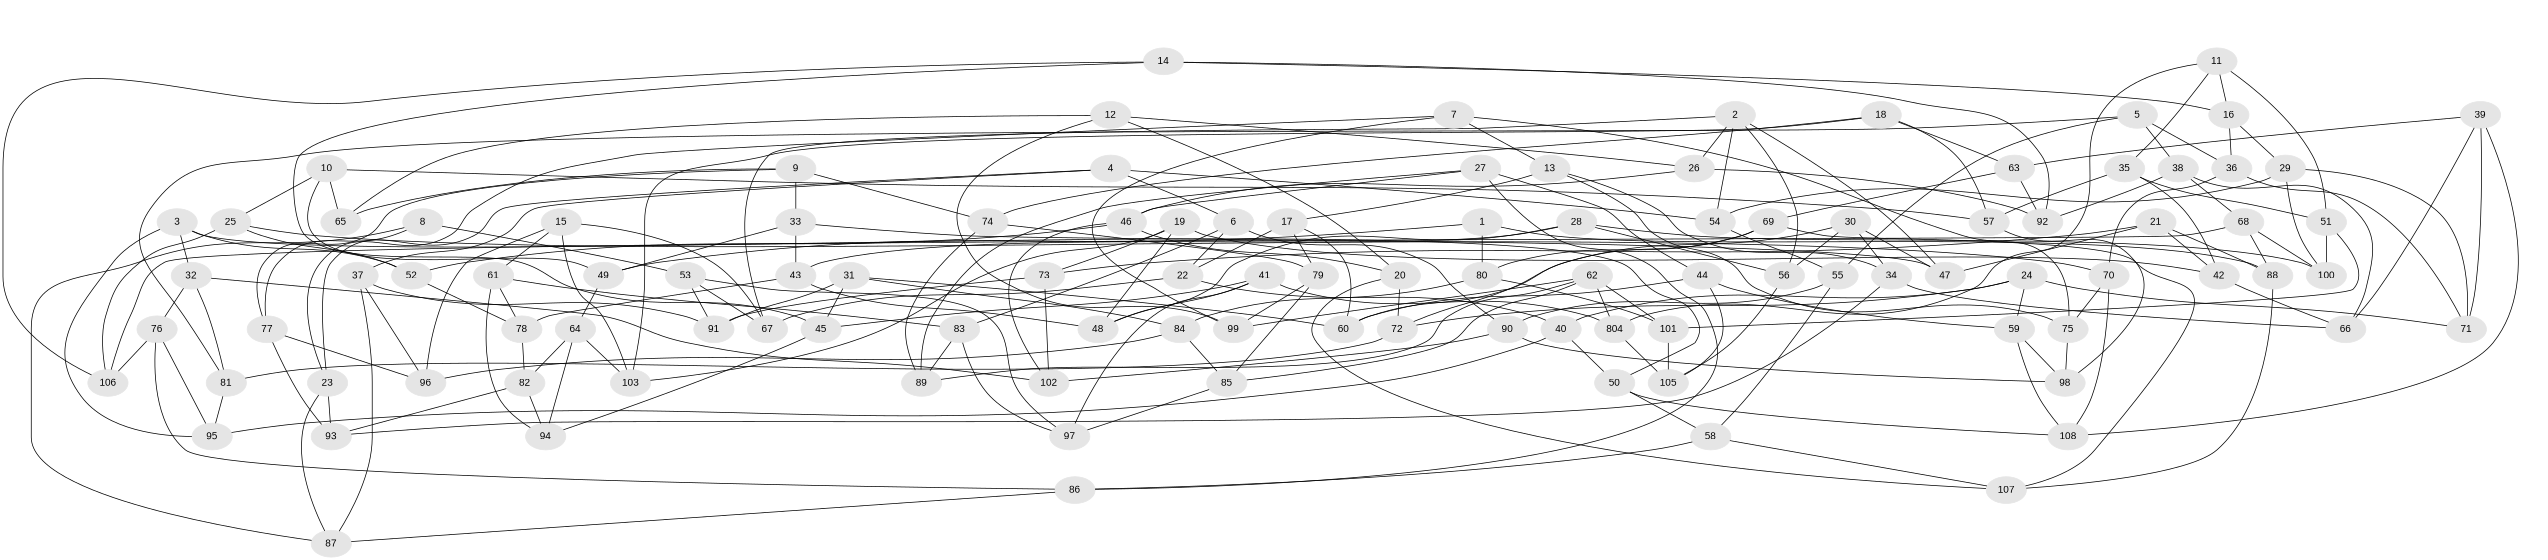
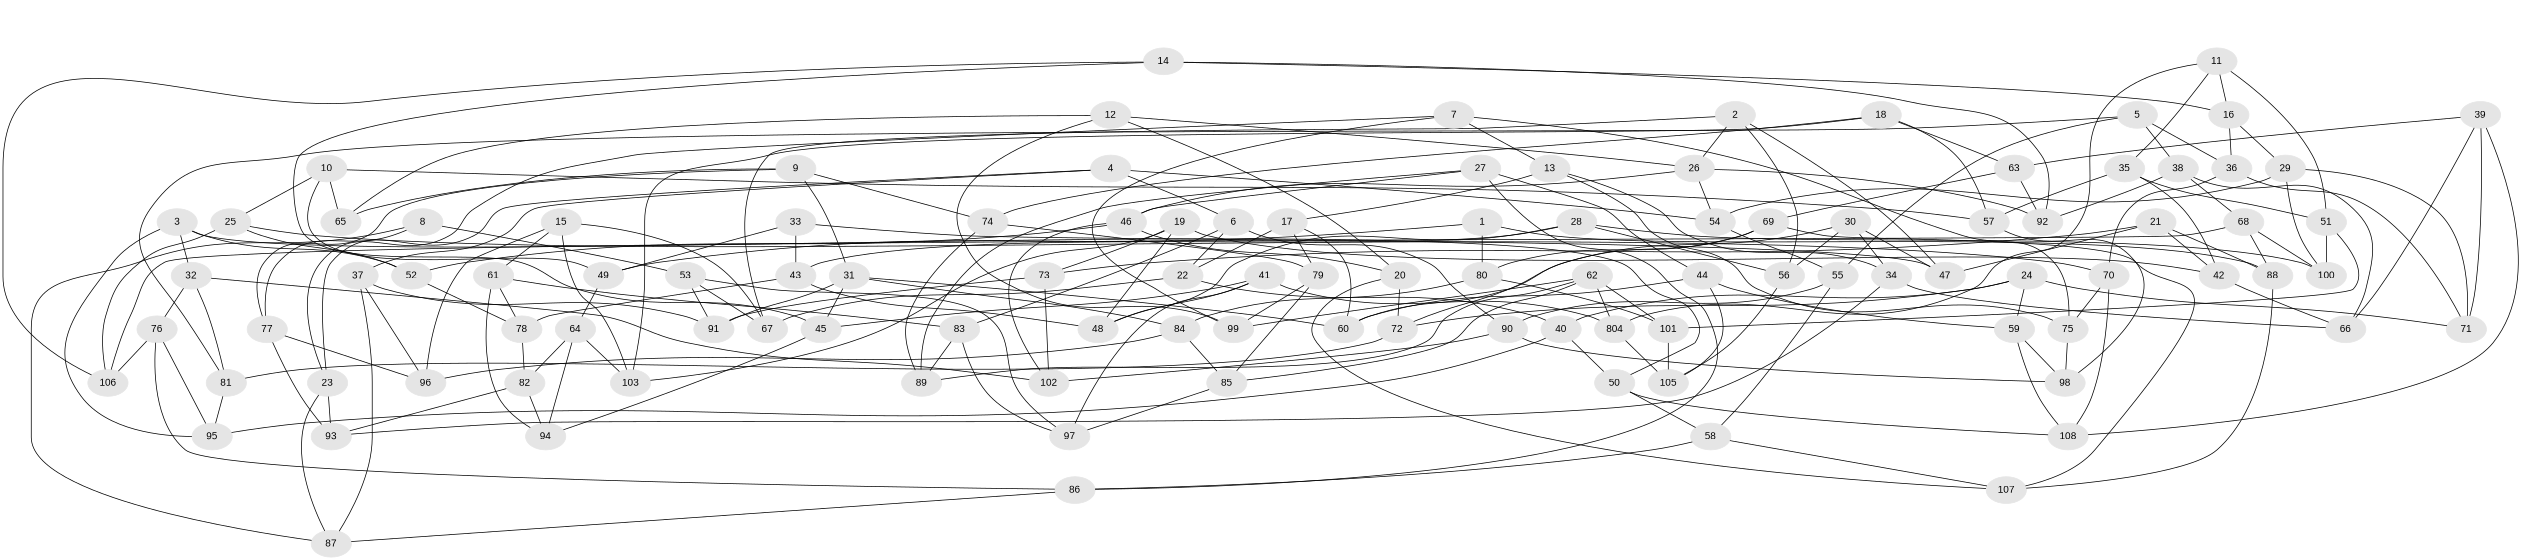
(1726, 164) -> (1704, 193)
(796, 195) -> (828, 220)
